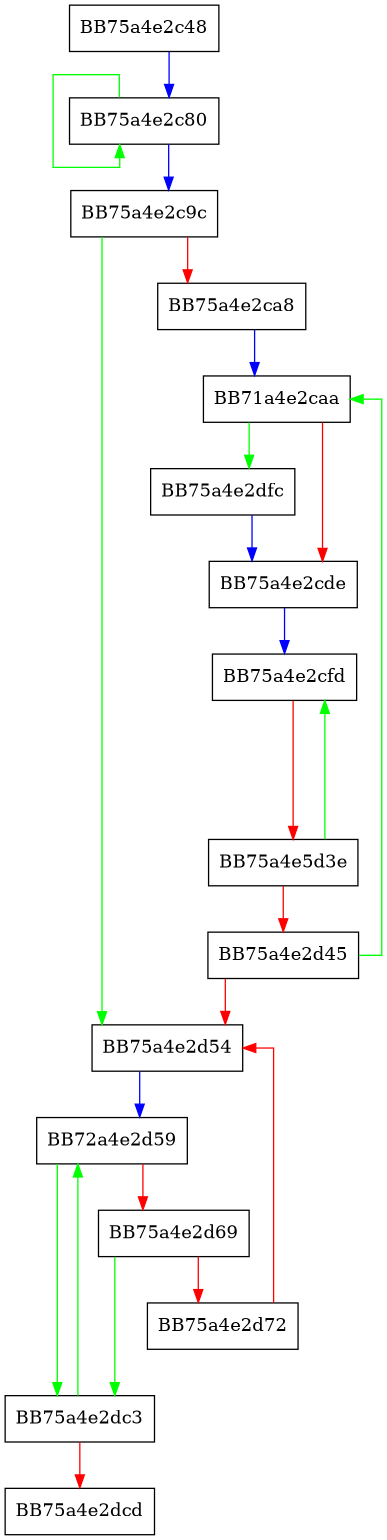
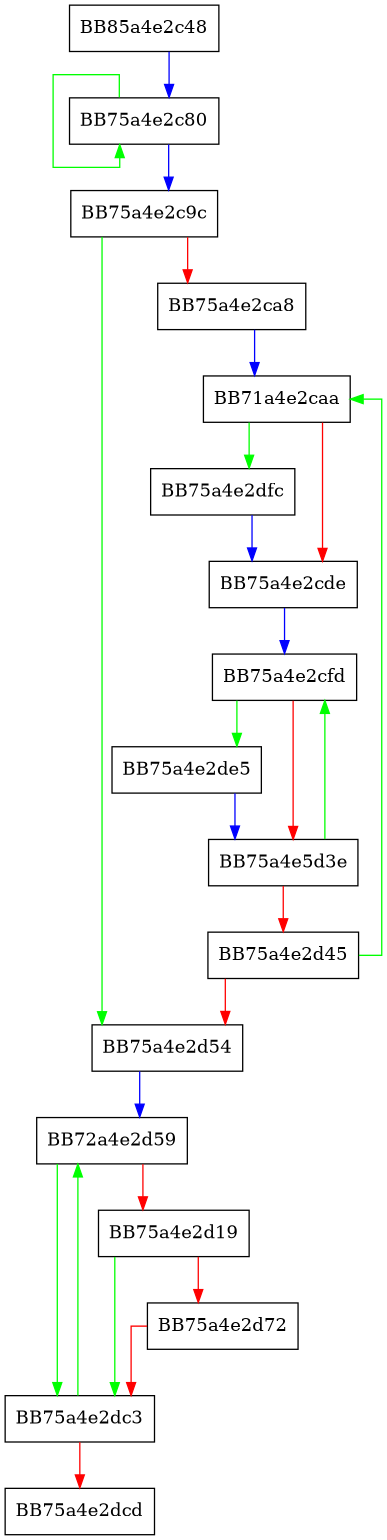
(144, 28) -> (144, 28)
none -> (187, 770)
(274, 1167) -> (131, 1346)
(174, 1233) -> (174, 1233)
